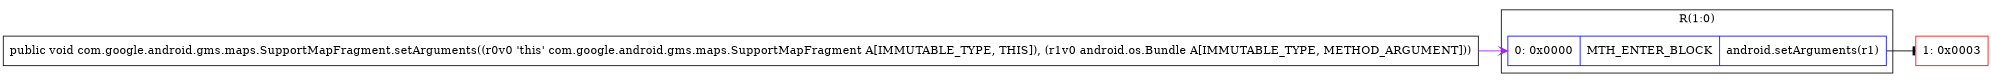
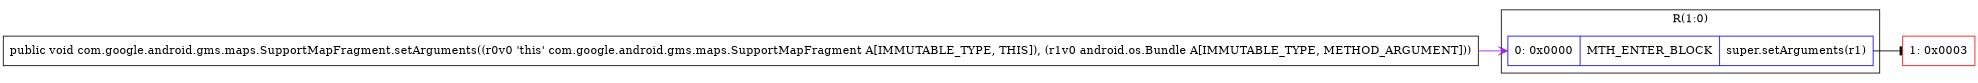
(1803, 50) -> (1796, 50)
